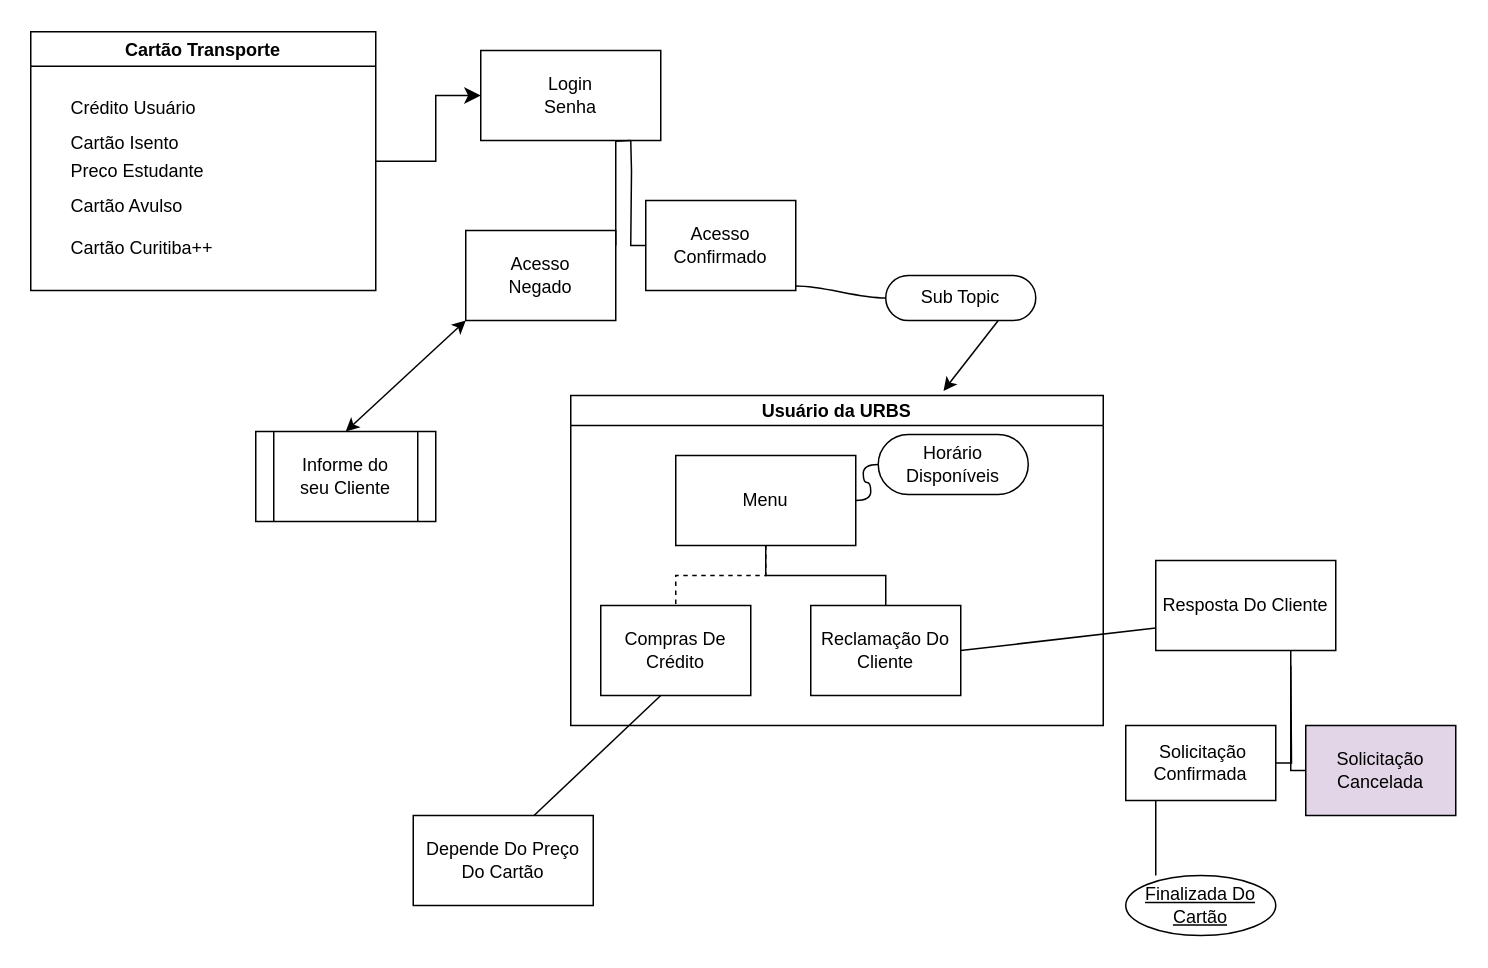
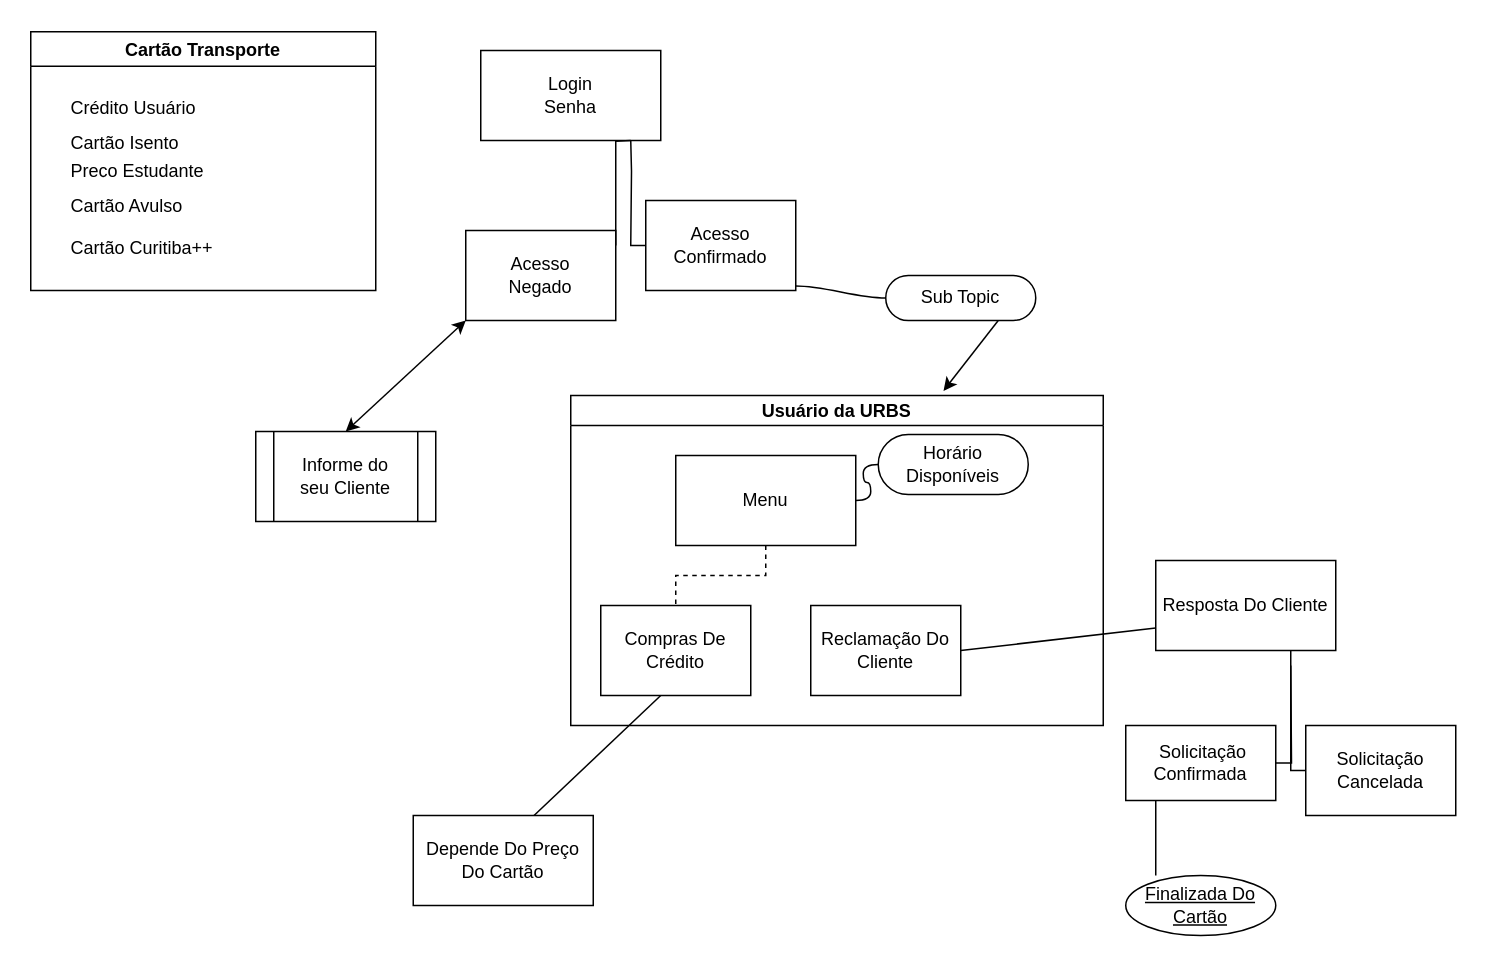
(436, 142) -> none
(842, 575) -> none
(1381, 770) -> (1381, 770)
